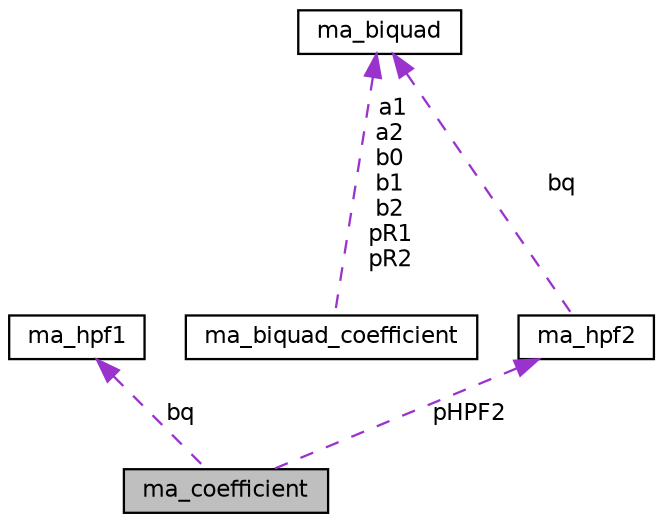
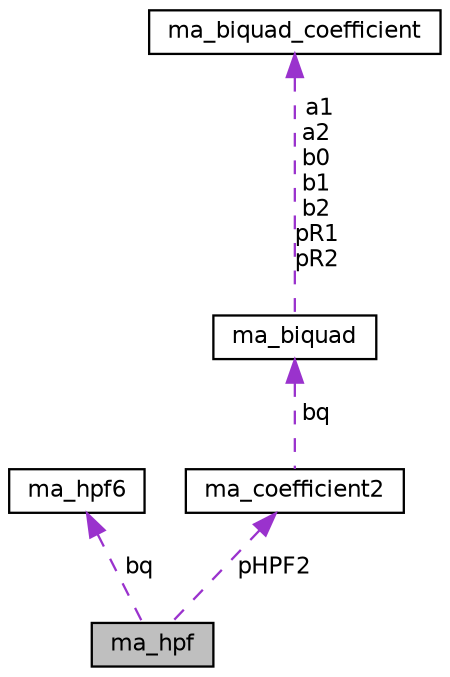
(354, 196) -> (295, 196)
(77, 337) -> (77, 491)
(586, 337) -> (295, 491)
(226, 491) -> (153, 645)
